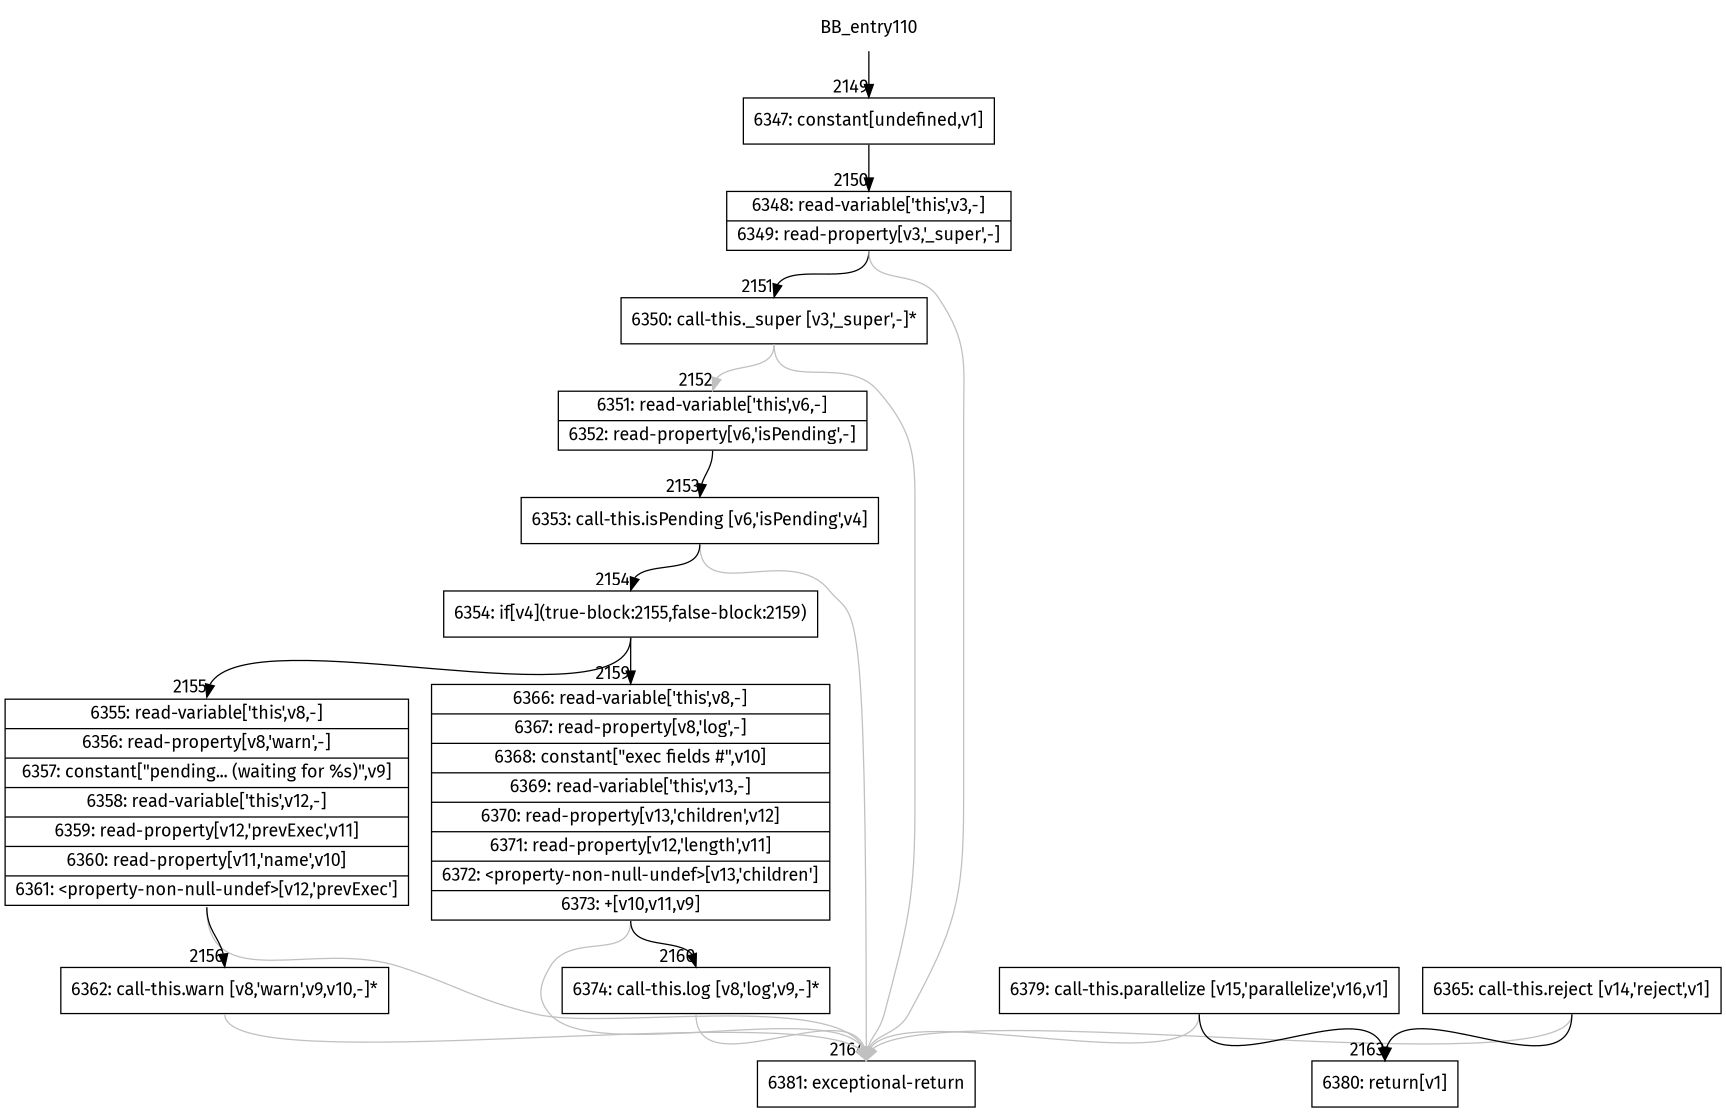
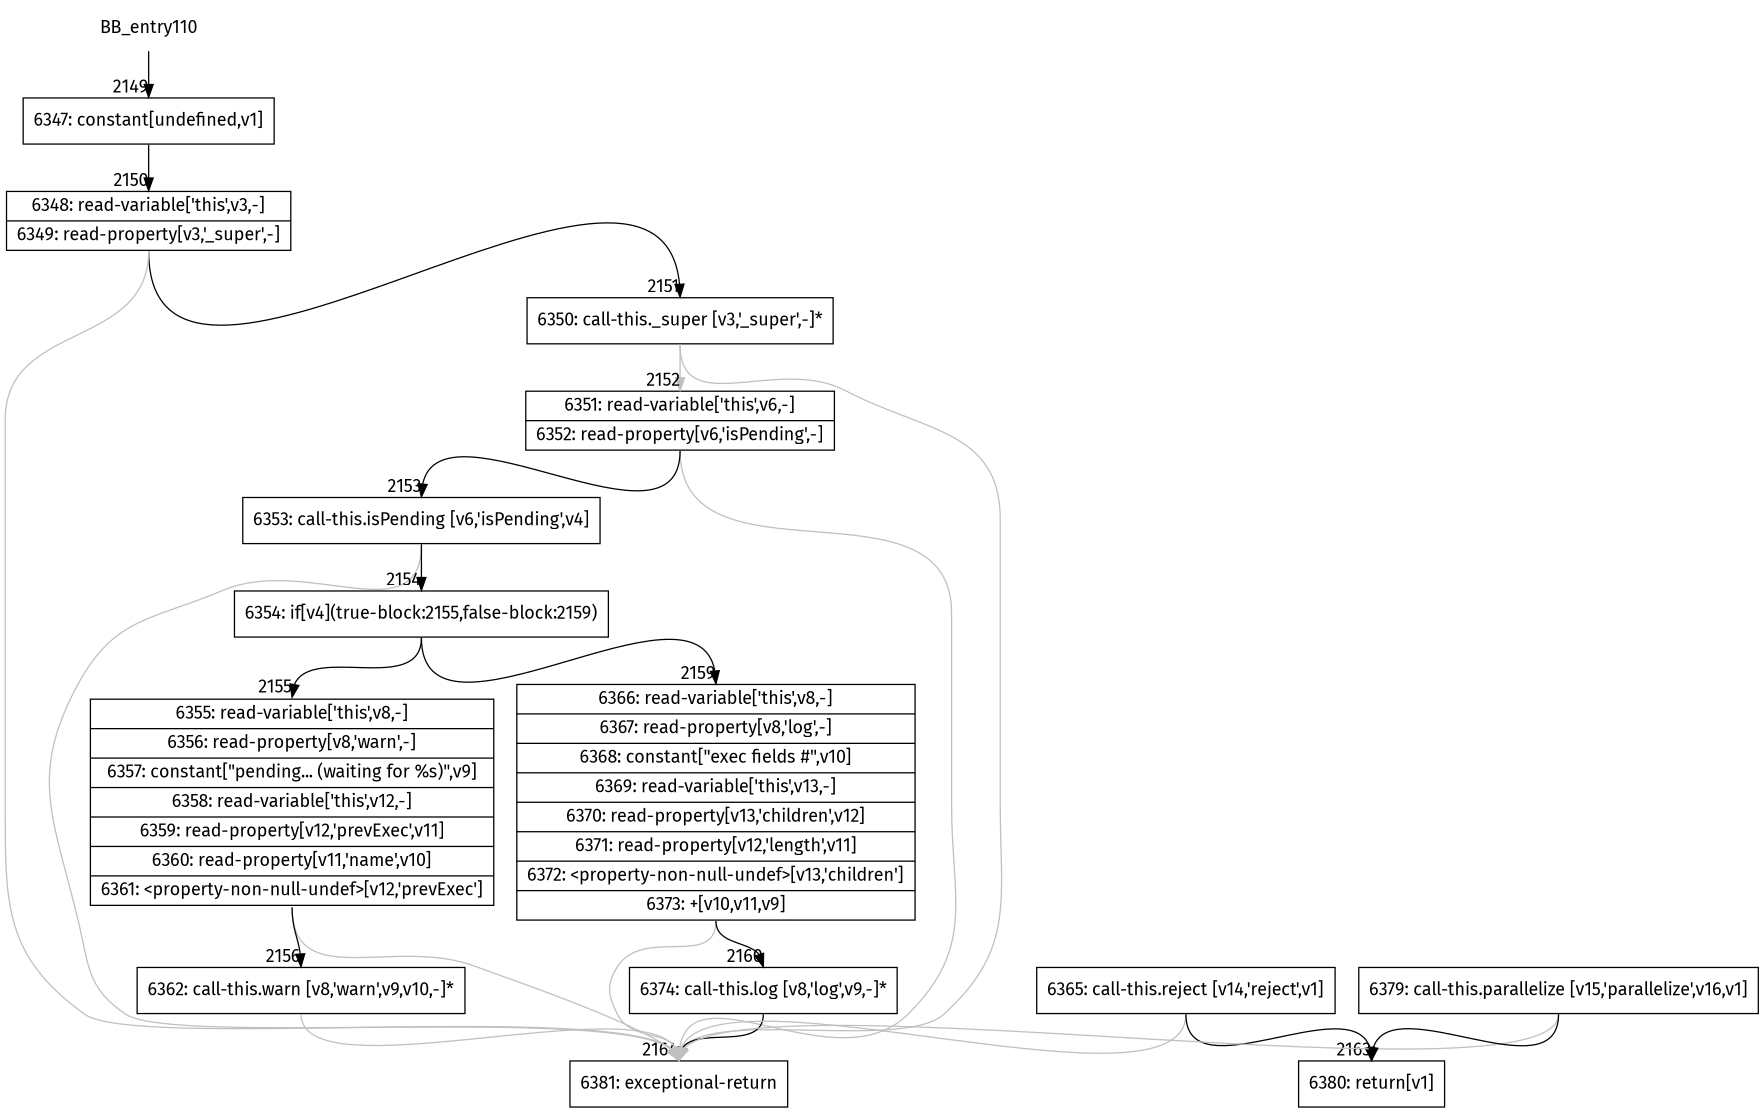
none -> (952, 768)
(756, 1041) -> (728, 1037)
